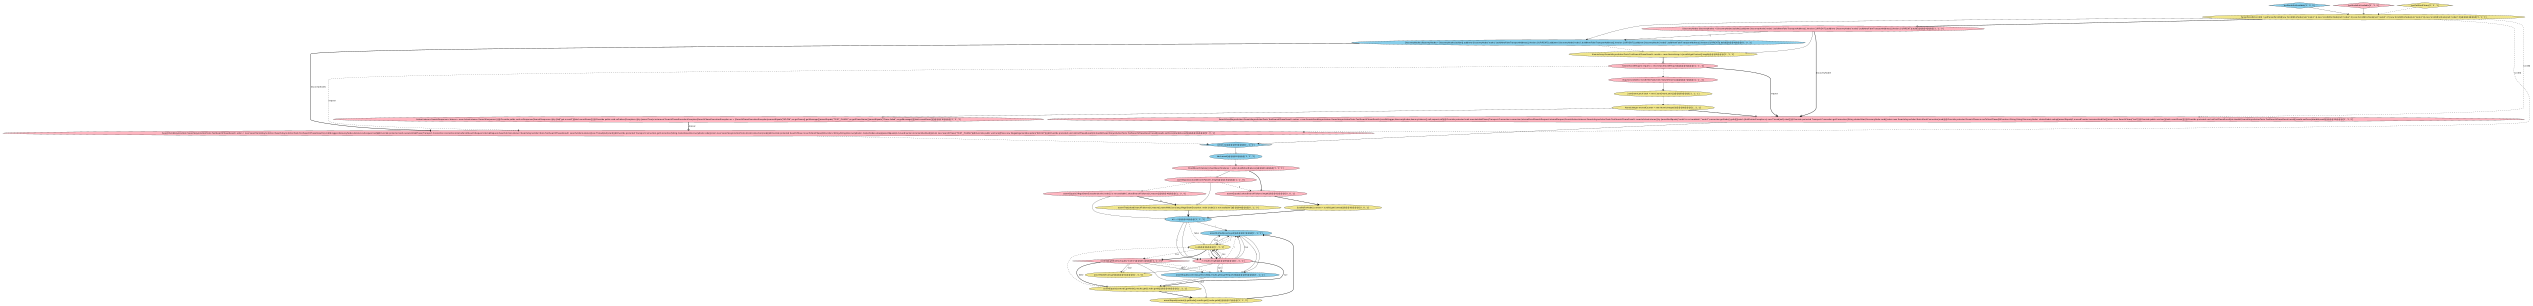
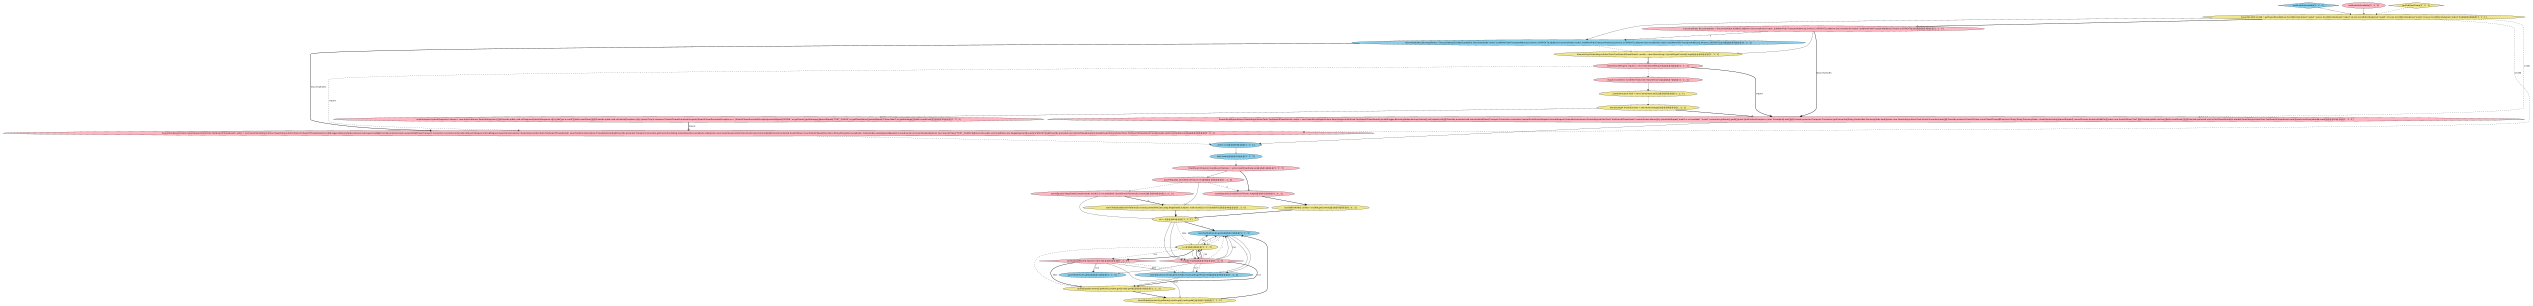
(2364, 5) -> (2364, 5)
(1236, 145) -> (1236, 145)
(1188, 219) -> (1176, 219)
(1211, 226) -> (1199, 226)
(1223, 261) -> (1202, 261)
(1119, 275) -> (1092, 275)
